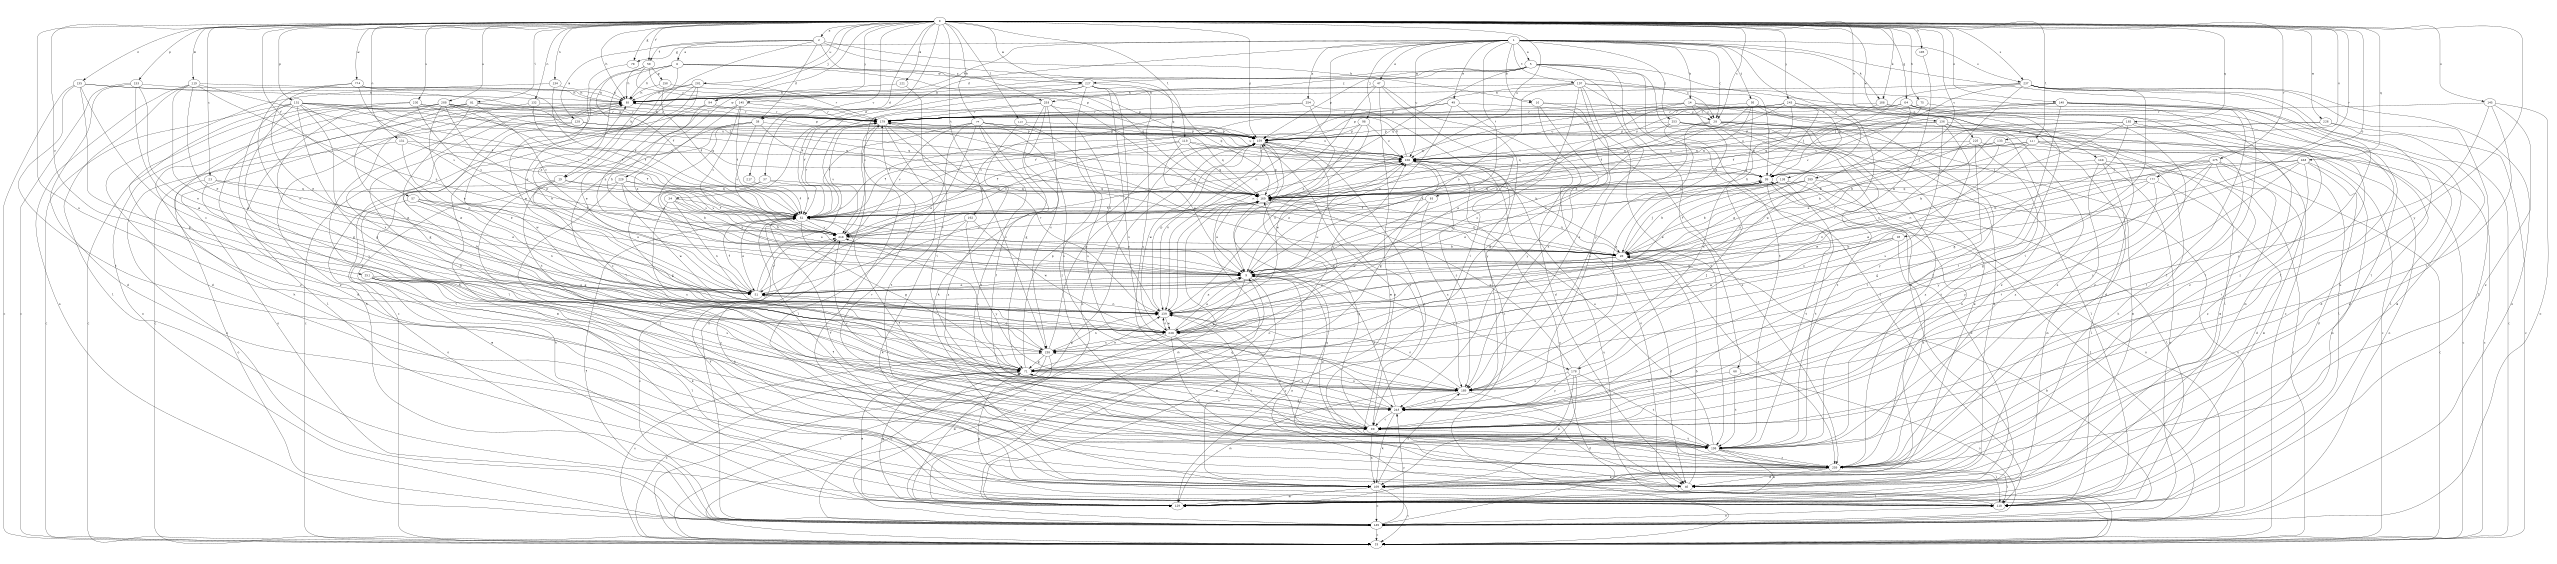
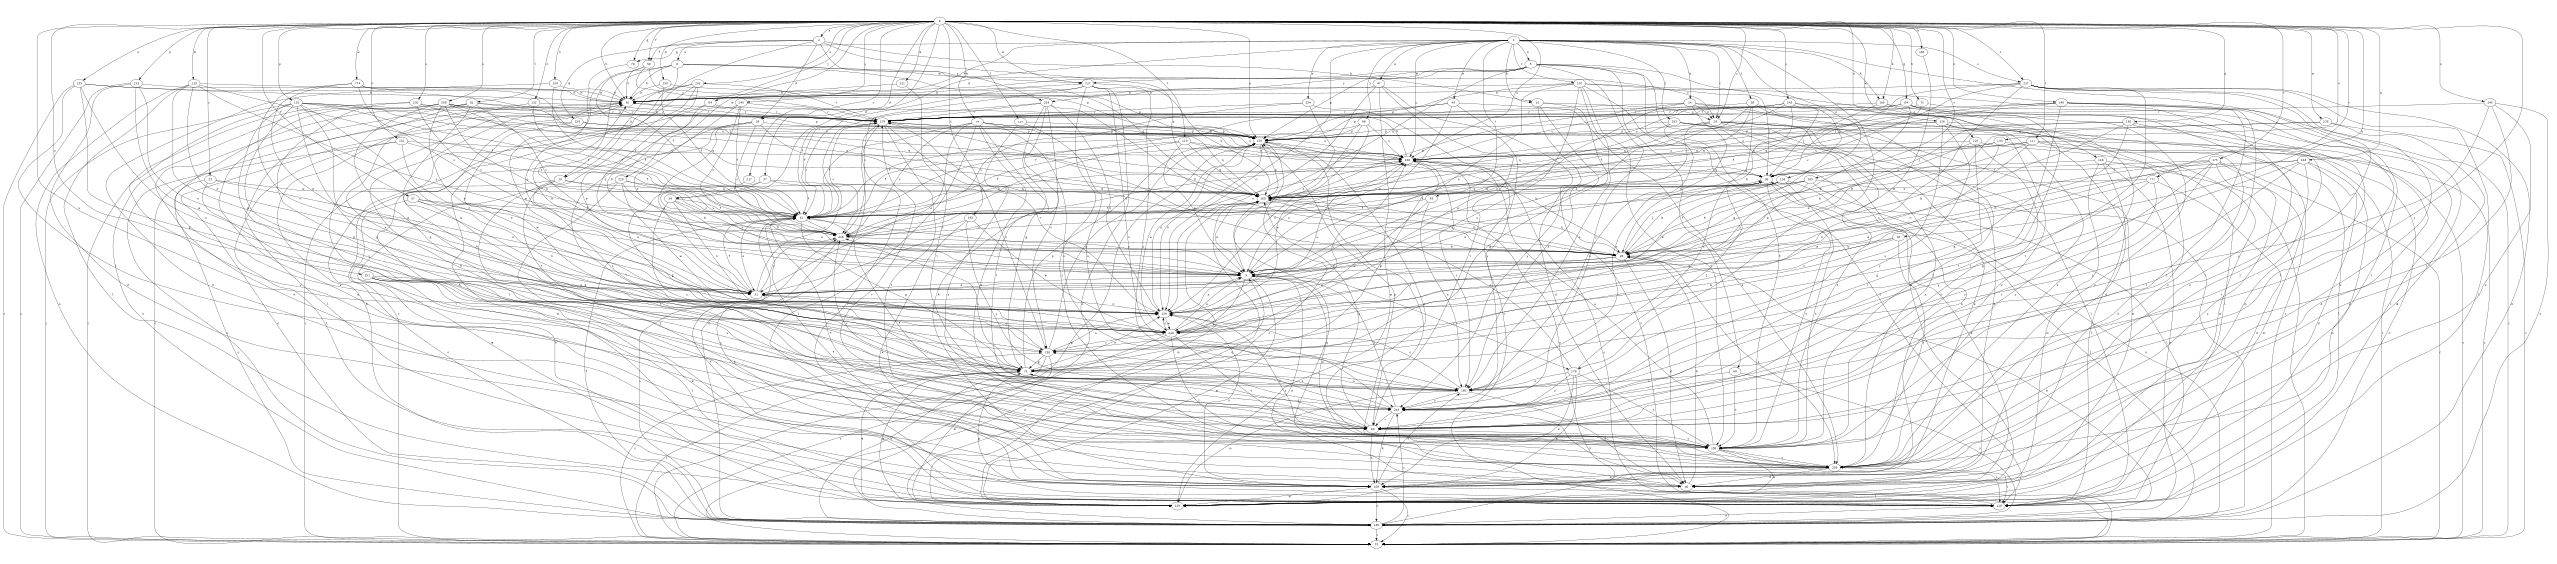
(656, 73) -> (783, 28)
(784, 188) -> (713, 194)
none -> (917, 495)
